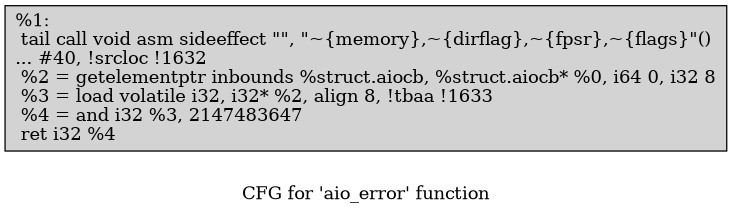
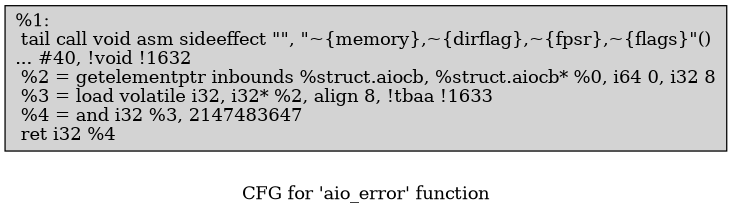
(111, 59) -> (104, 59)
